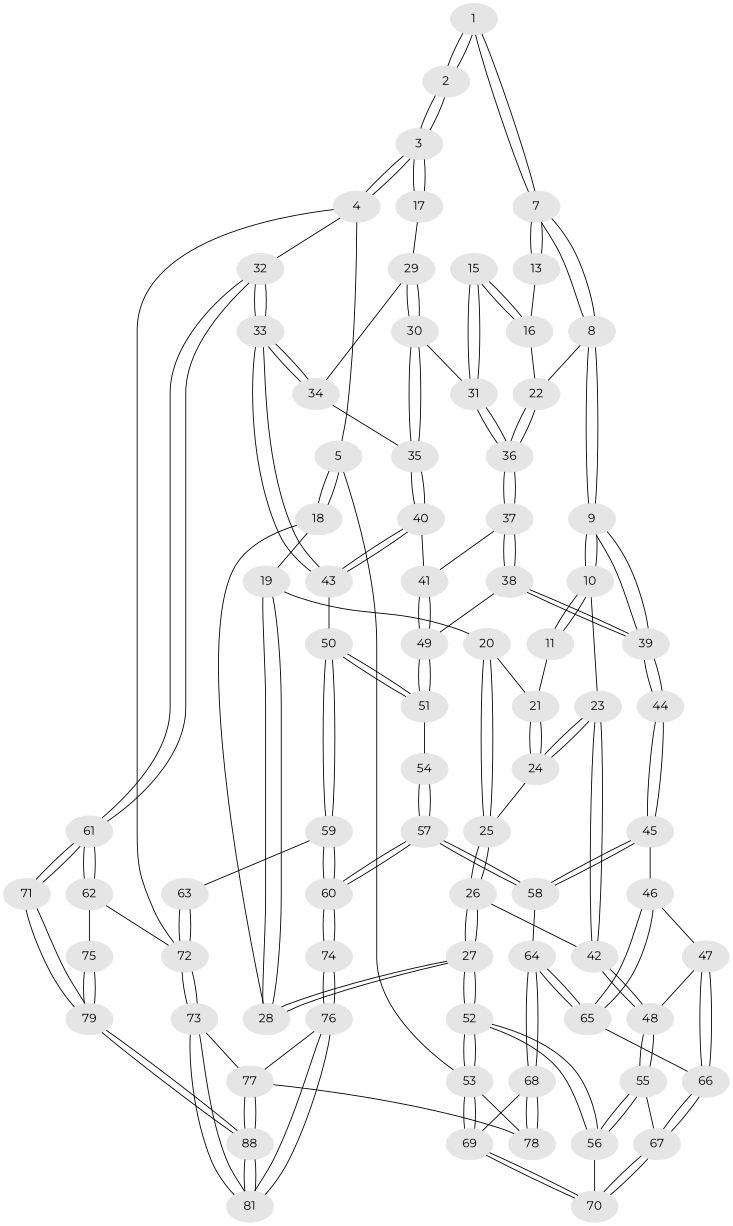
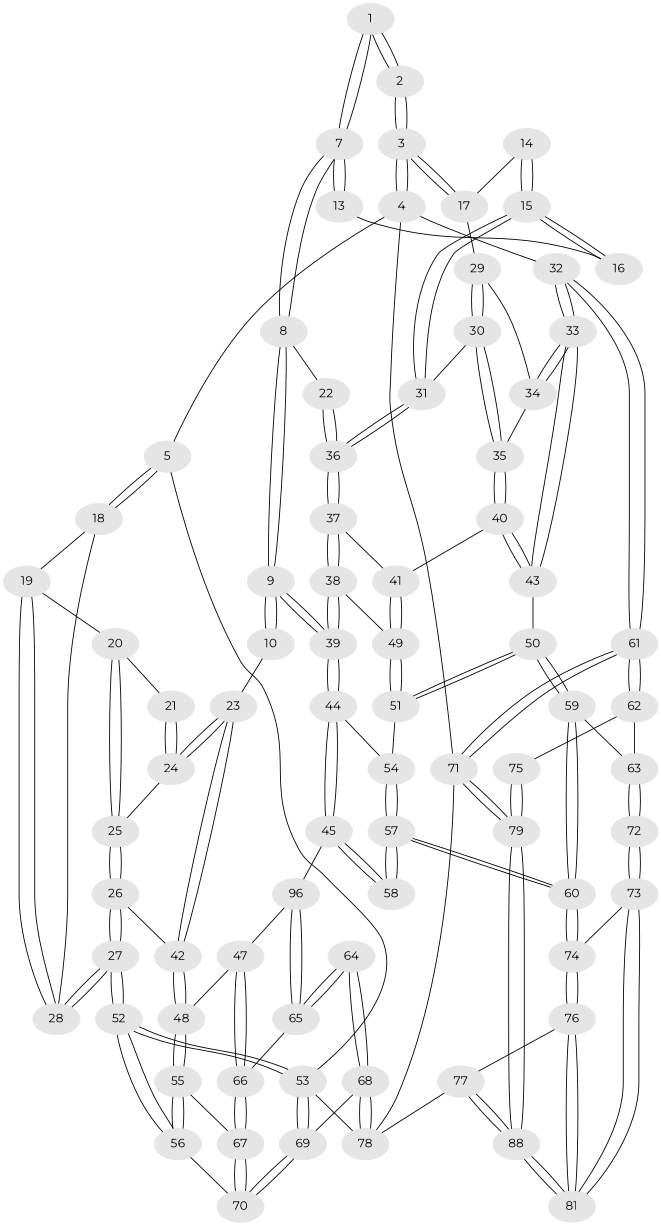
none -> (527, 144)
(533, 363) -> none
(137, 516) -> (407, 489)
(550, 644) -> none
none -> (362, 738)
(650, 894) -> (296, 894)
(534, 919) -> none
(137, 925) -> (635, 738)
none -> (436, 963)
(222, 1050) -> (603, 925)
